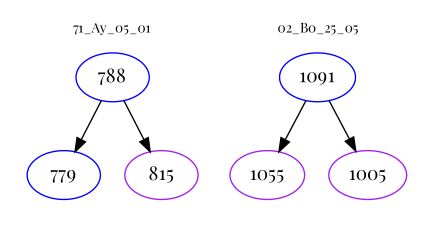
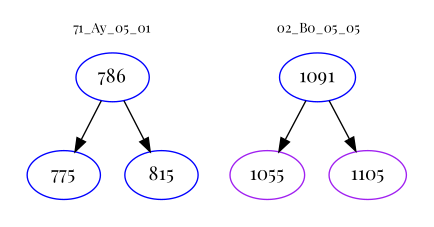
(319, 29) -> (319, 29)
(113, 77) -> (113, 77)
(64, 175) -> (64, 175)
(161, 175) -> (161, 175)
(368, 175) -> (368, 175)
